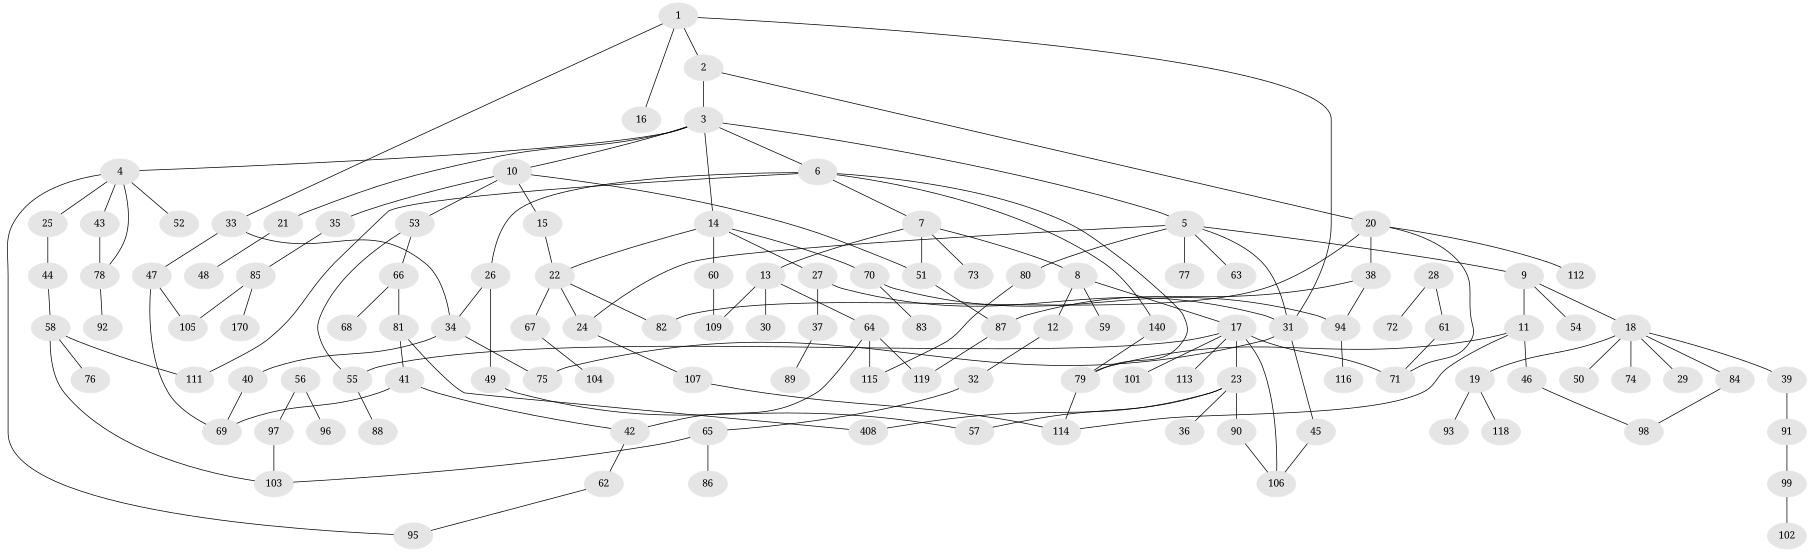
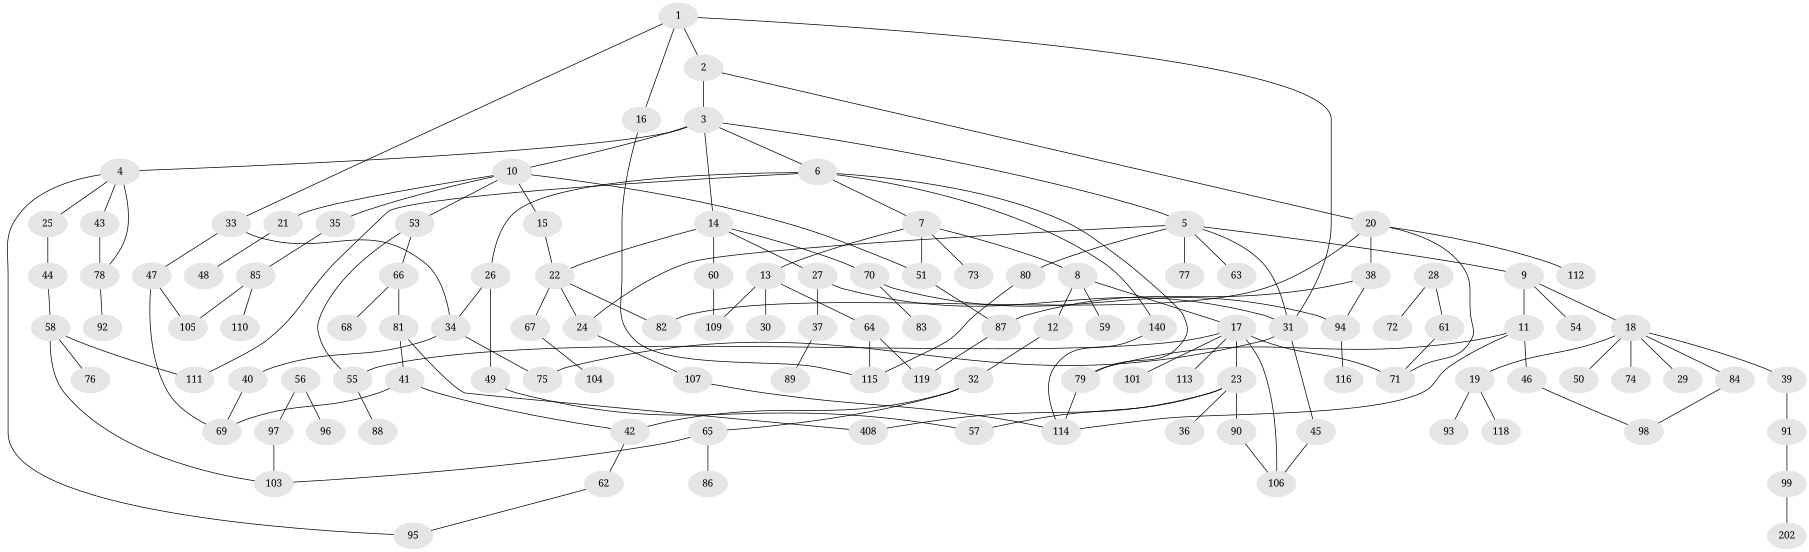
(490, 158) -> (395, 192)
(179, 224) -> none
(240, 328) -> (240, 328)
none -> (631, 335)
(1119, 354) -> (1070, 353)
(780, 409) -> (843, 410)
(1787, 536) -> (1787, 536)
